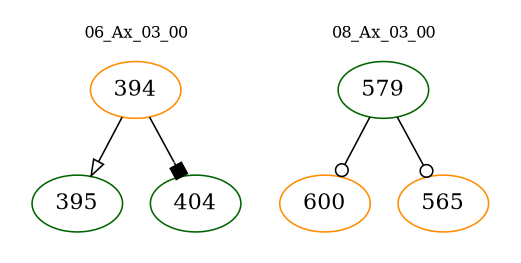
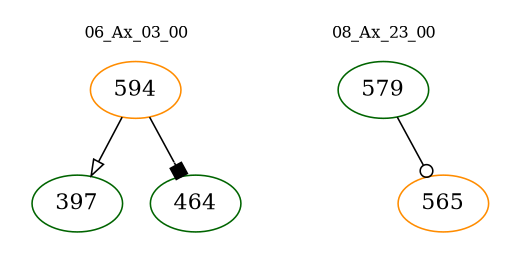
(384, 34) -> (384, 34)
(136, 90) -> (136, 90)
(77, 204) -> (77, 204)
(196, 204) -> (196, 204)
(325, 204) -> none
